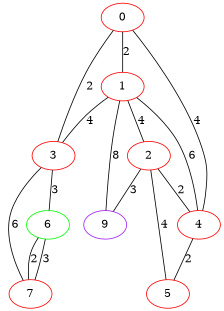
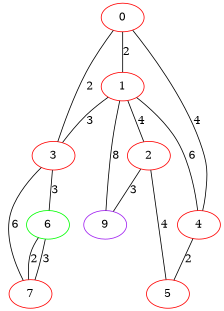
(90, 121) -> (90, 121)
(174, 190) -> none
